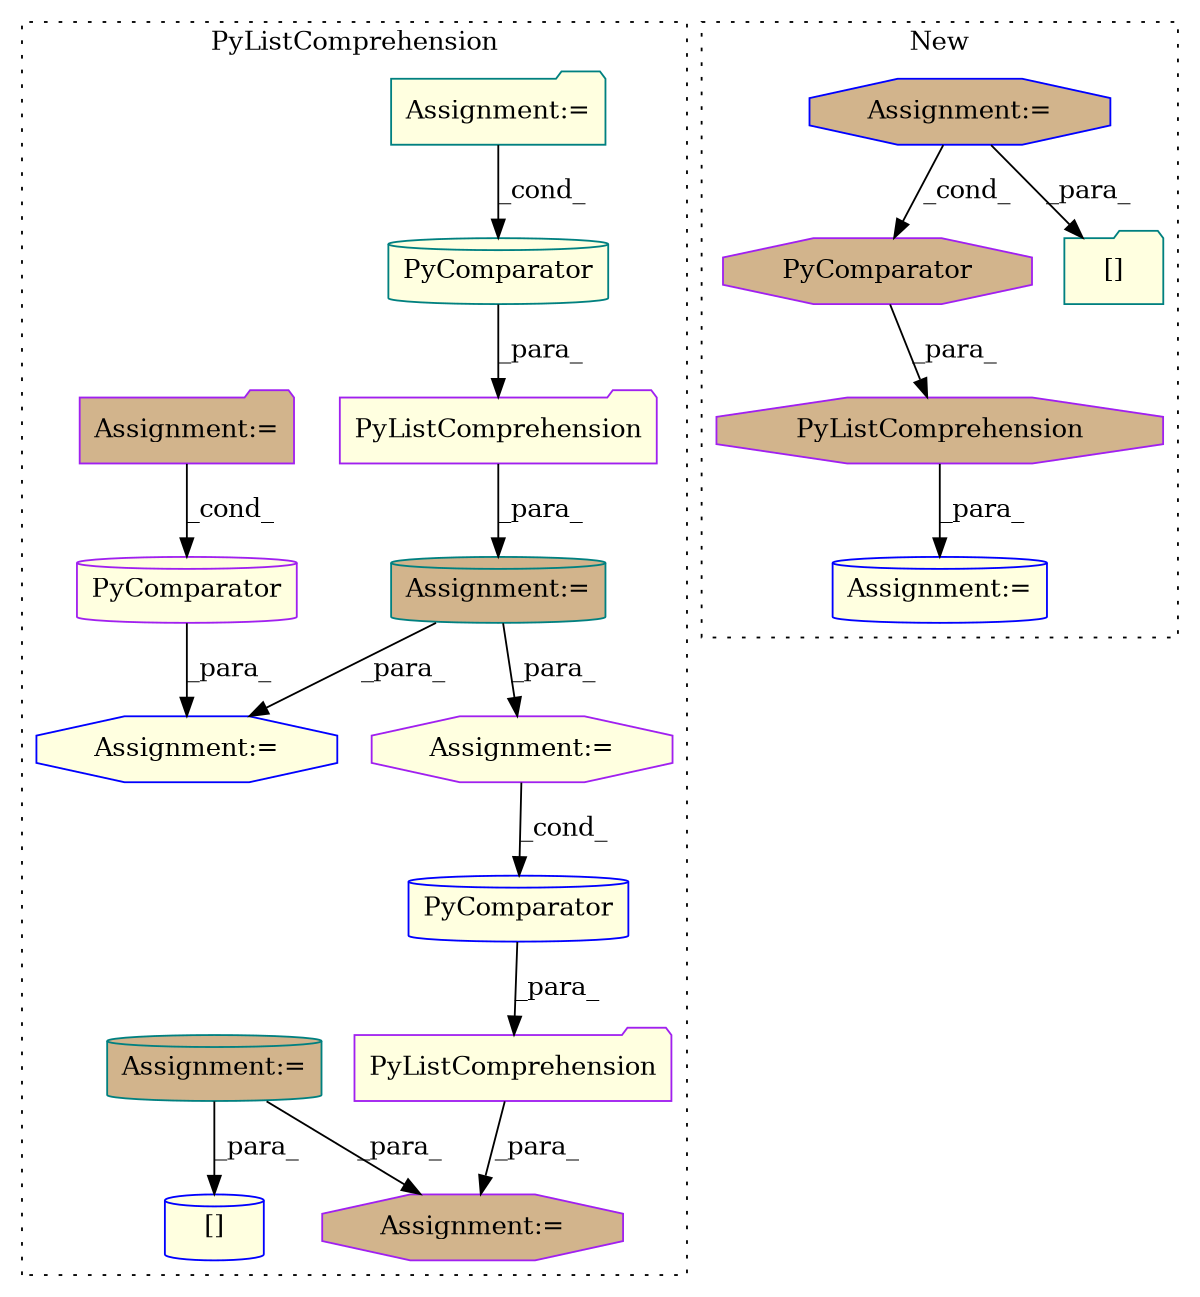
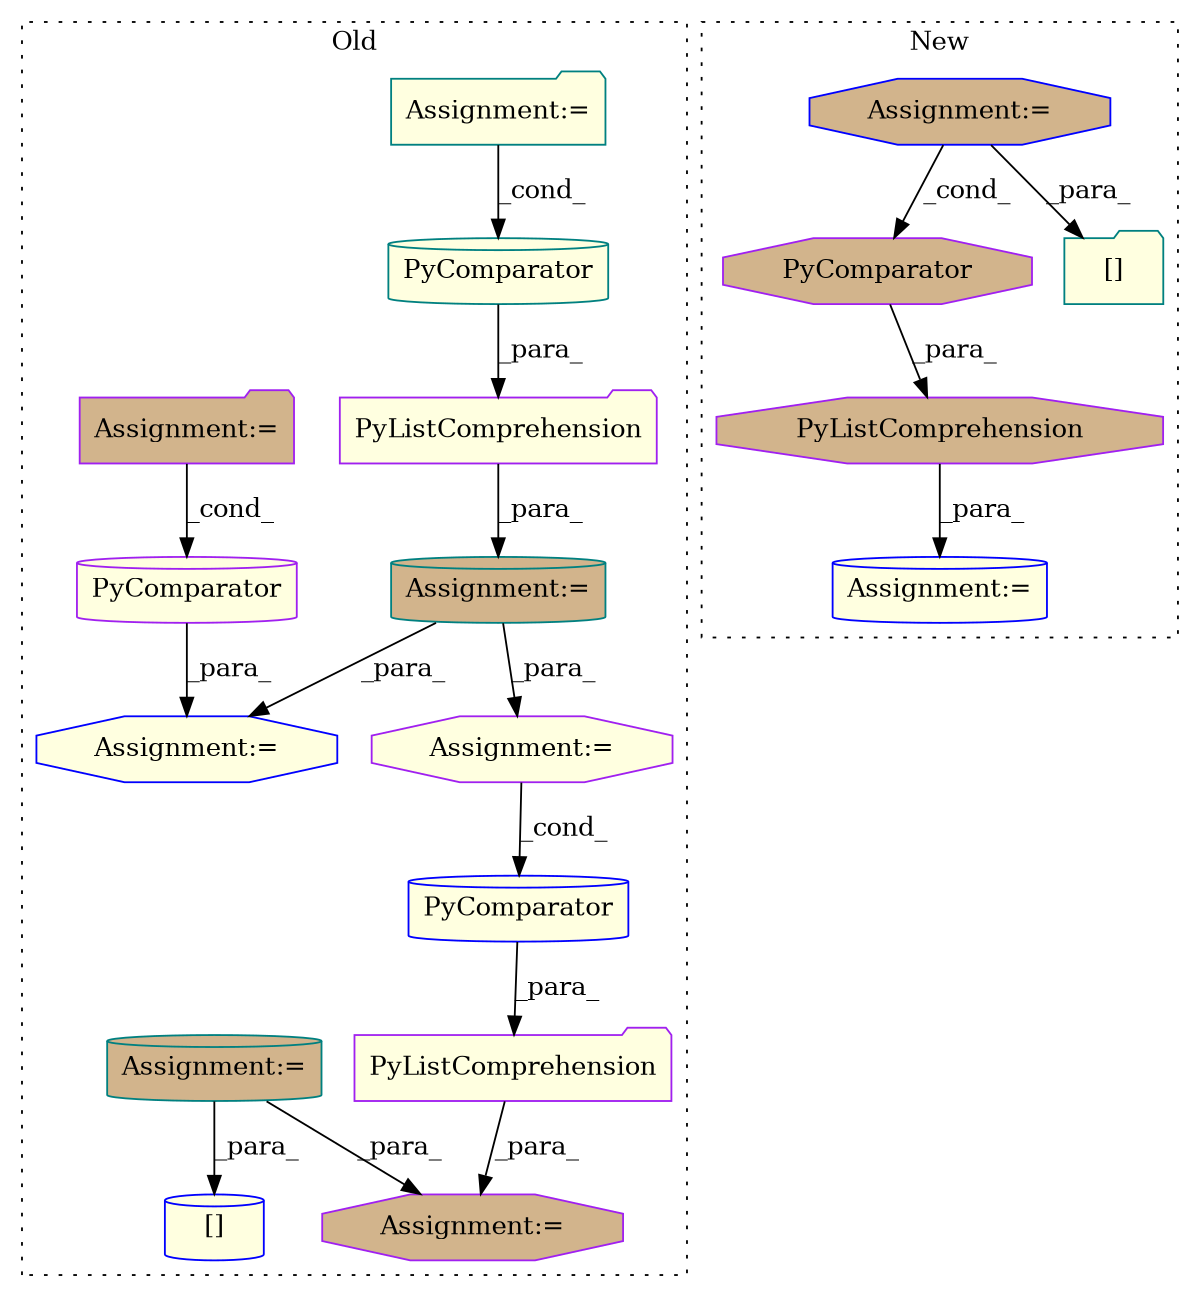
(354, 43) -> (354, 43)
